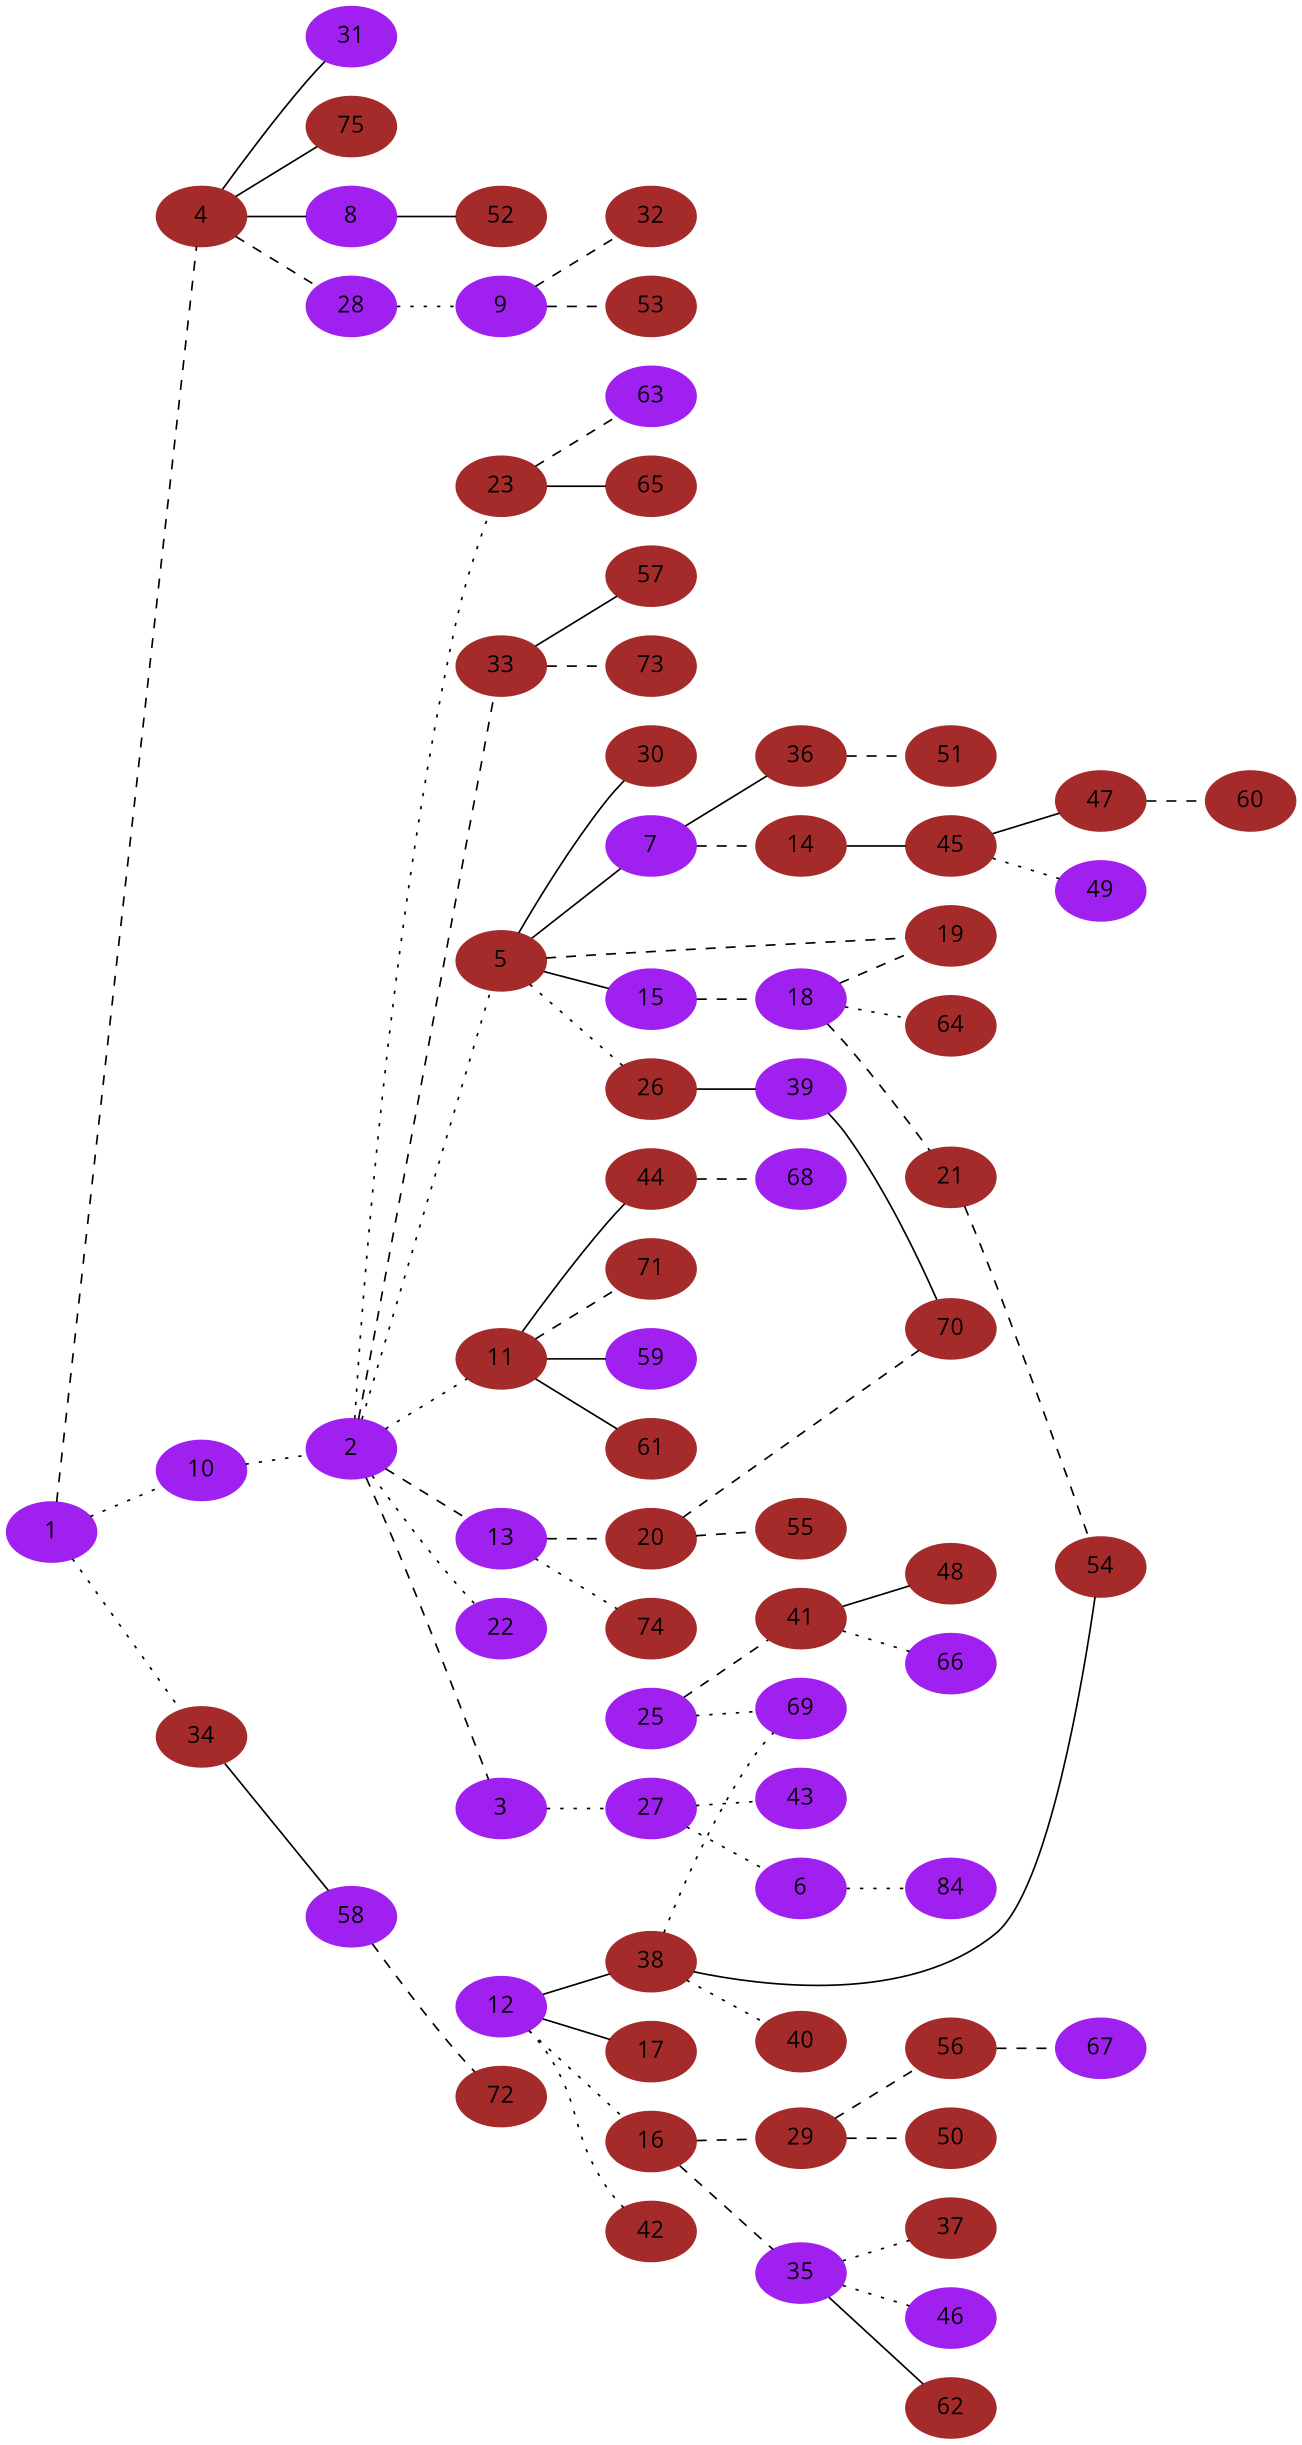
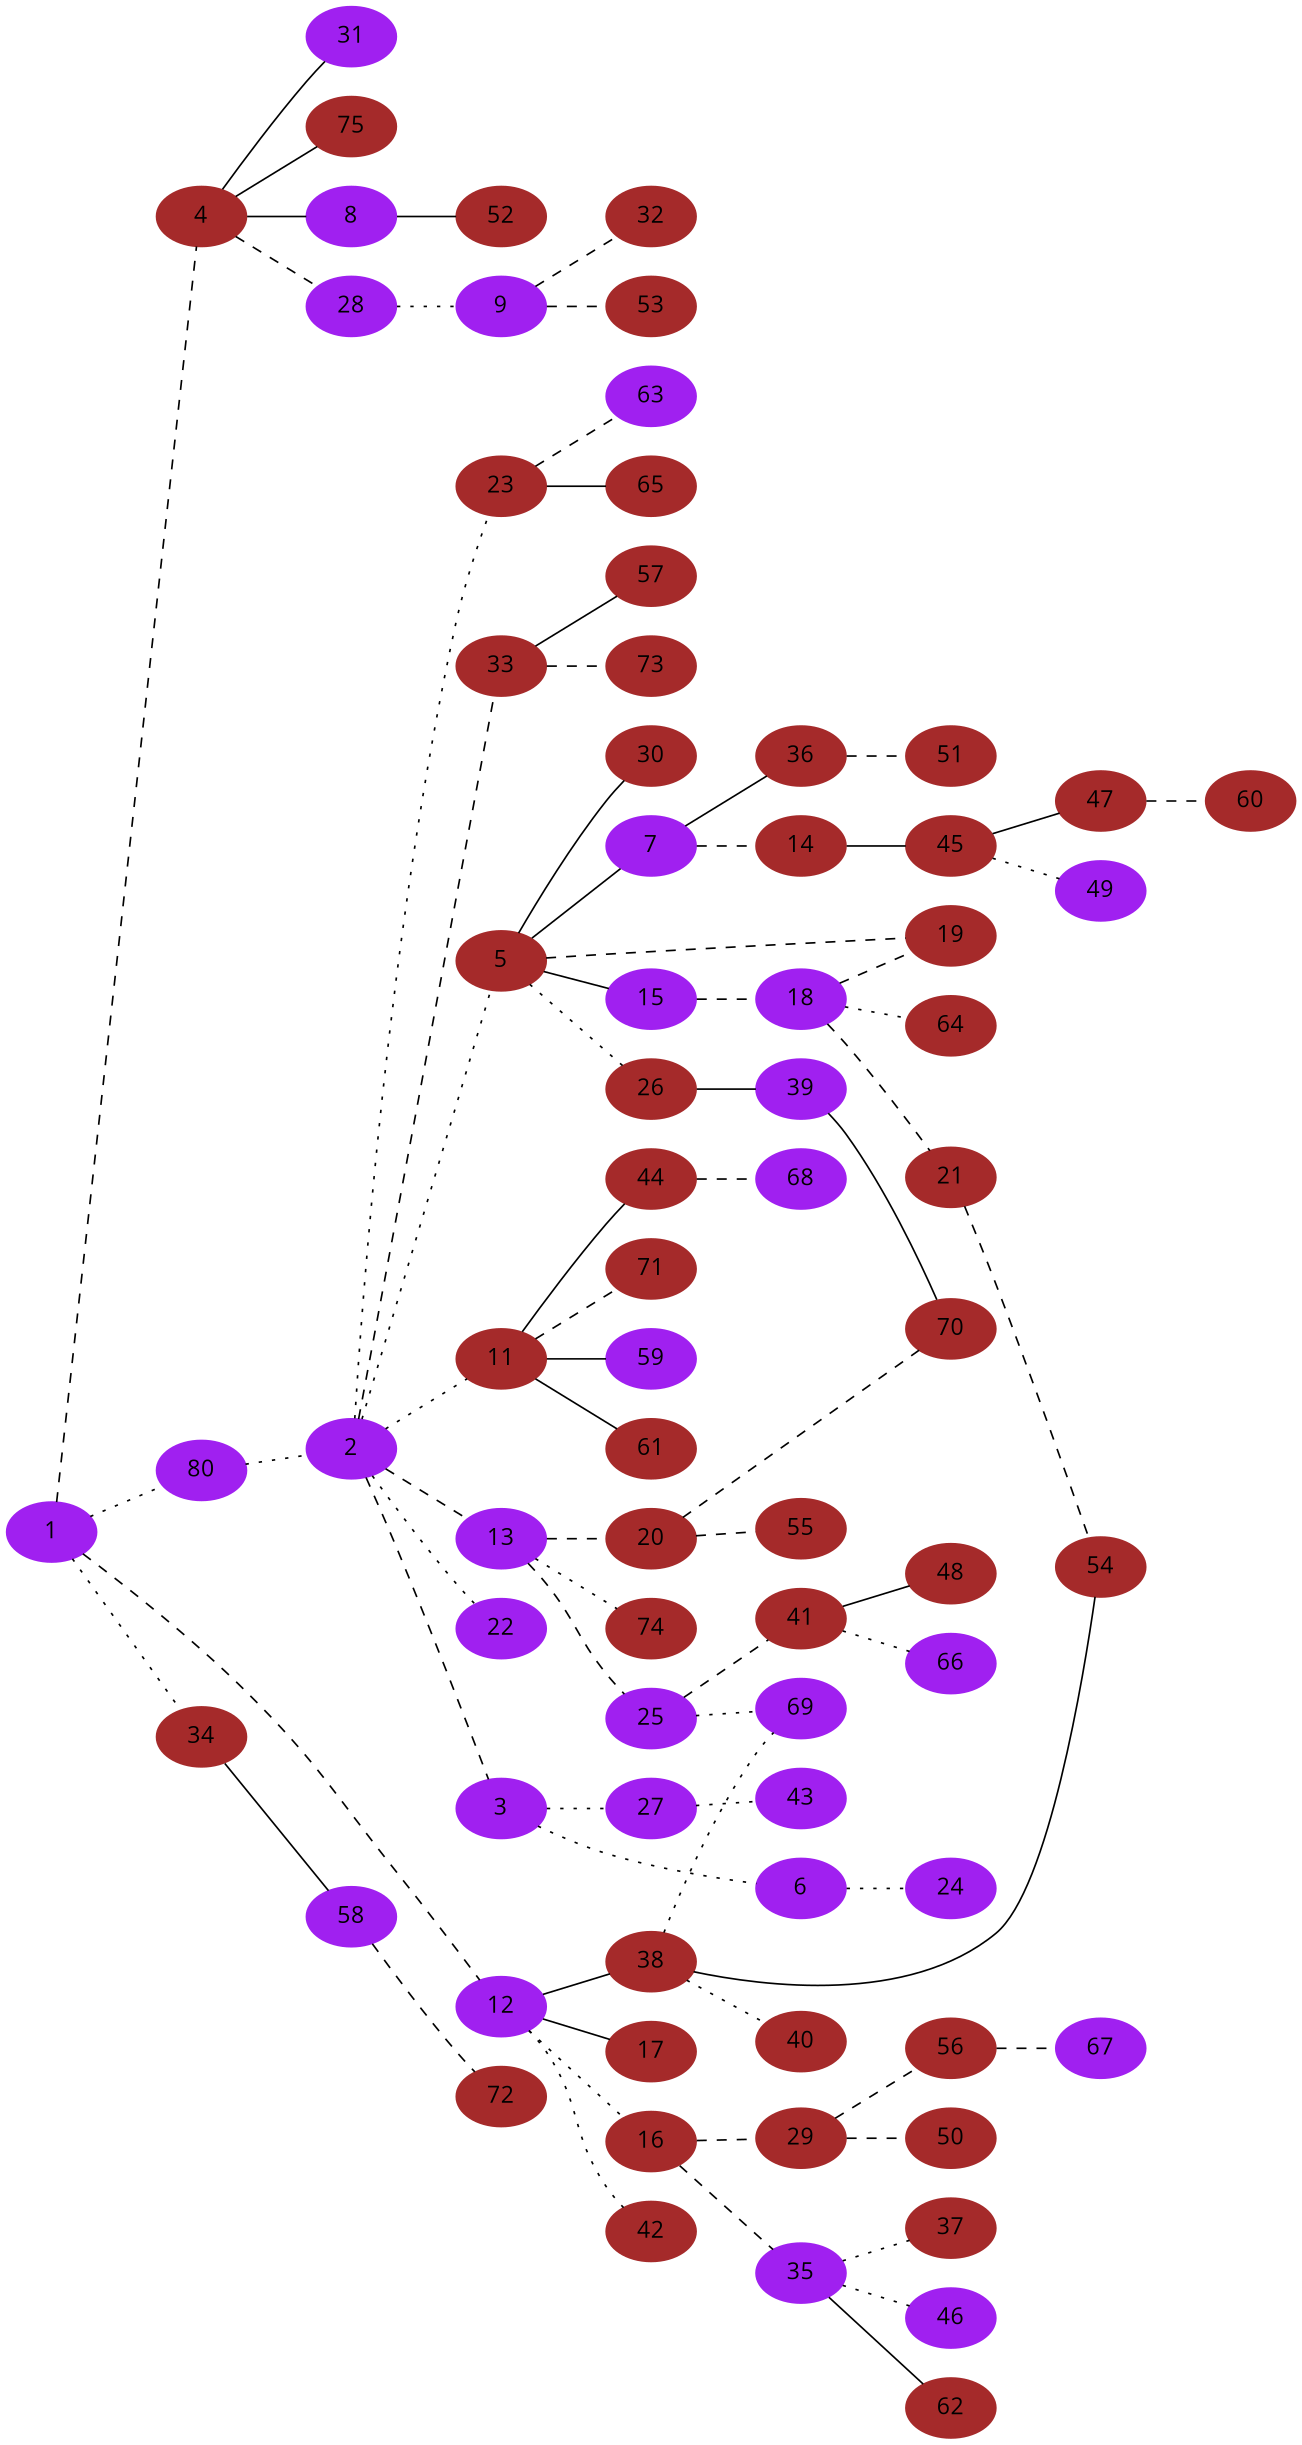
(201, 1470) -> (201, 1470)
none -> (576, 1629)
none -> (300, 1749)
(726, 1849) -> (645, 1864)
(951, 1888) -> (951, 1888)
